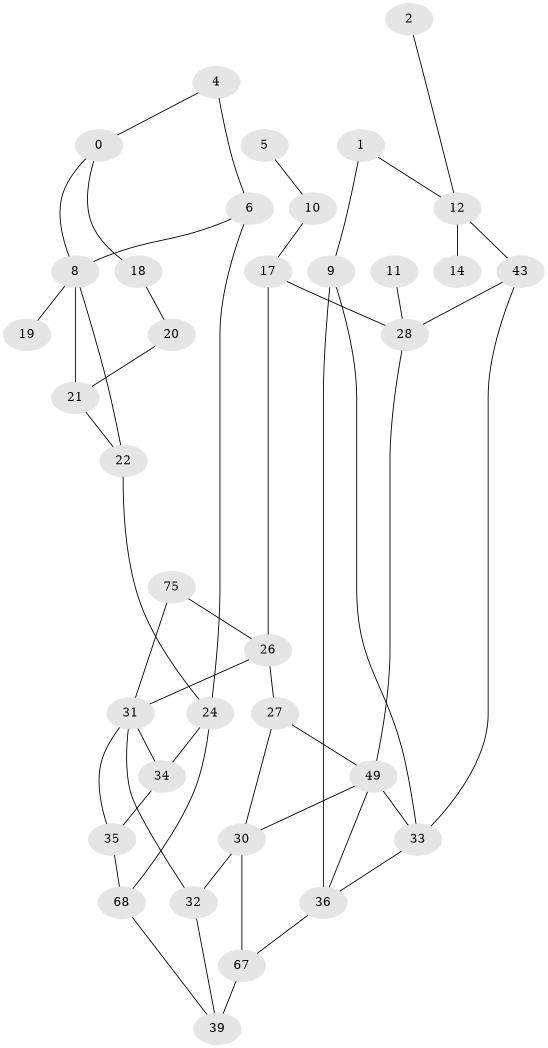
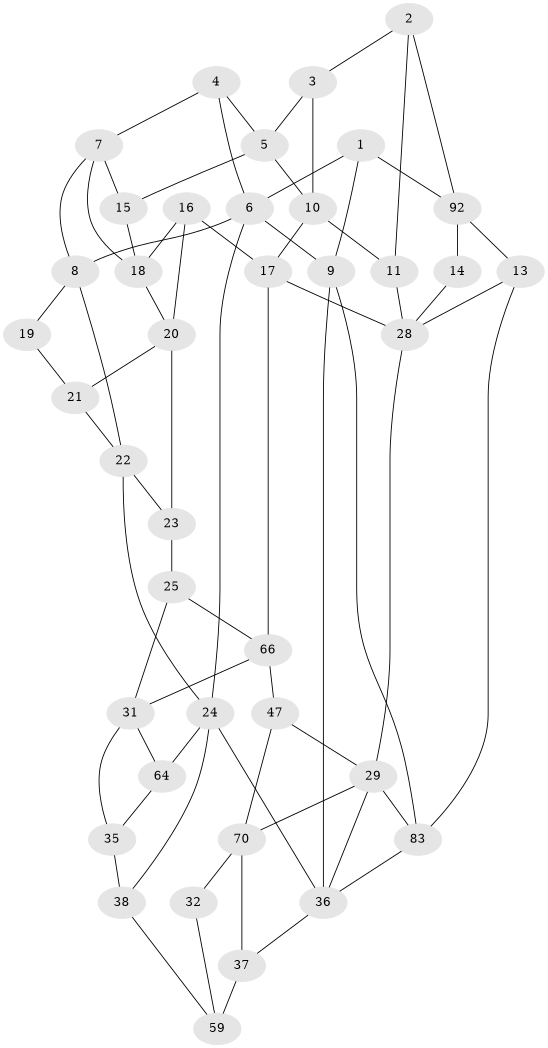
none -> (313, 82)
none -> (241, 114)
(99, 145) -> (99, 145)
none -> (402, 145)
none -> (306, 177)
none -> (124, 209)
none -> (187, 209)
(457, 209) -> (457, 209)
none -> (285, 236)
none -> (354, 240)
(521, 272) -> (521, 272)
none -> (431, 303)
(75, 335) -> (51, 366)
none -> (172, 524)
(172, 587) -> (172, 587)
(268, 650) -> (268, 650)
(275, 713) -> (275, 713)
(162, 776) -> (162, 776)
(373, 776) -> (373, 776)
none -> (267, 808)
(140, 814) -> none
(242, 840) -> (242, 840)
(418, 840) -> (418, 840)
(122, 903) -> (122, 903)
(242, 966) -> (242, 966)
(217, 1029) -> (217, 1029)
